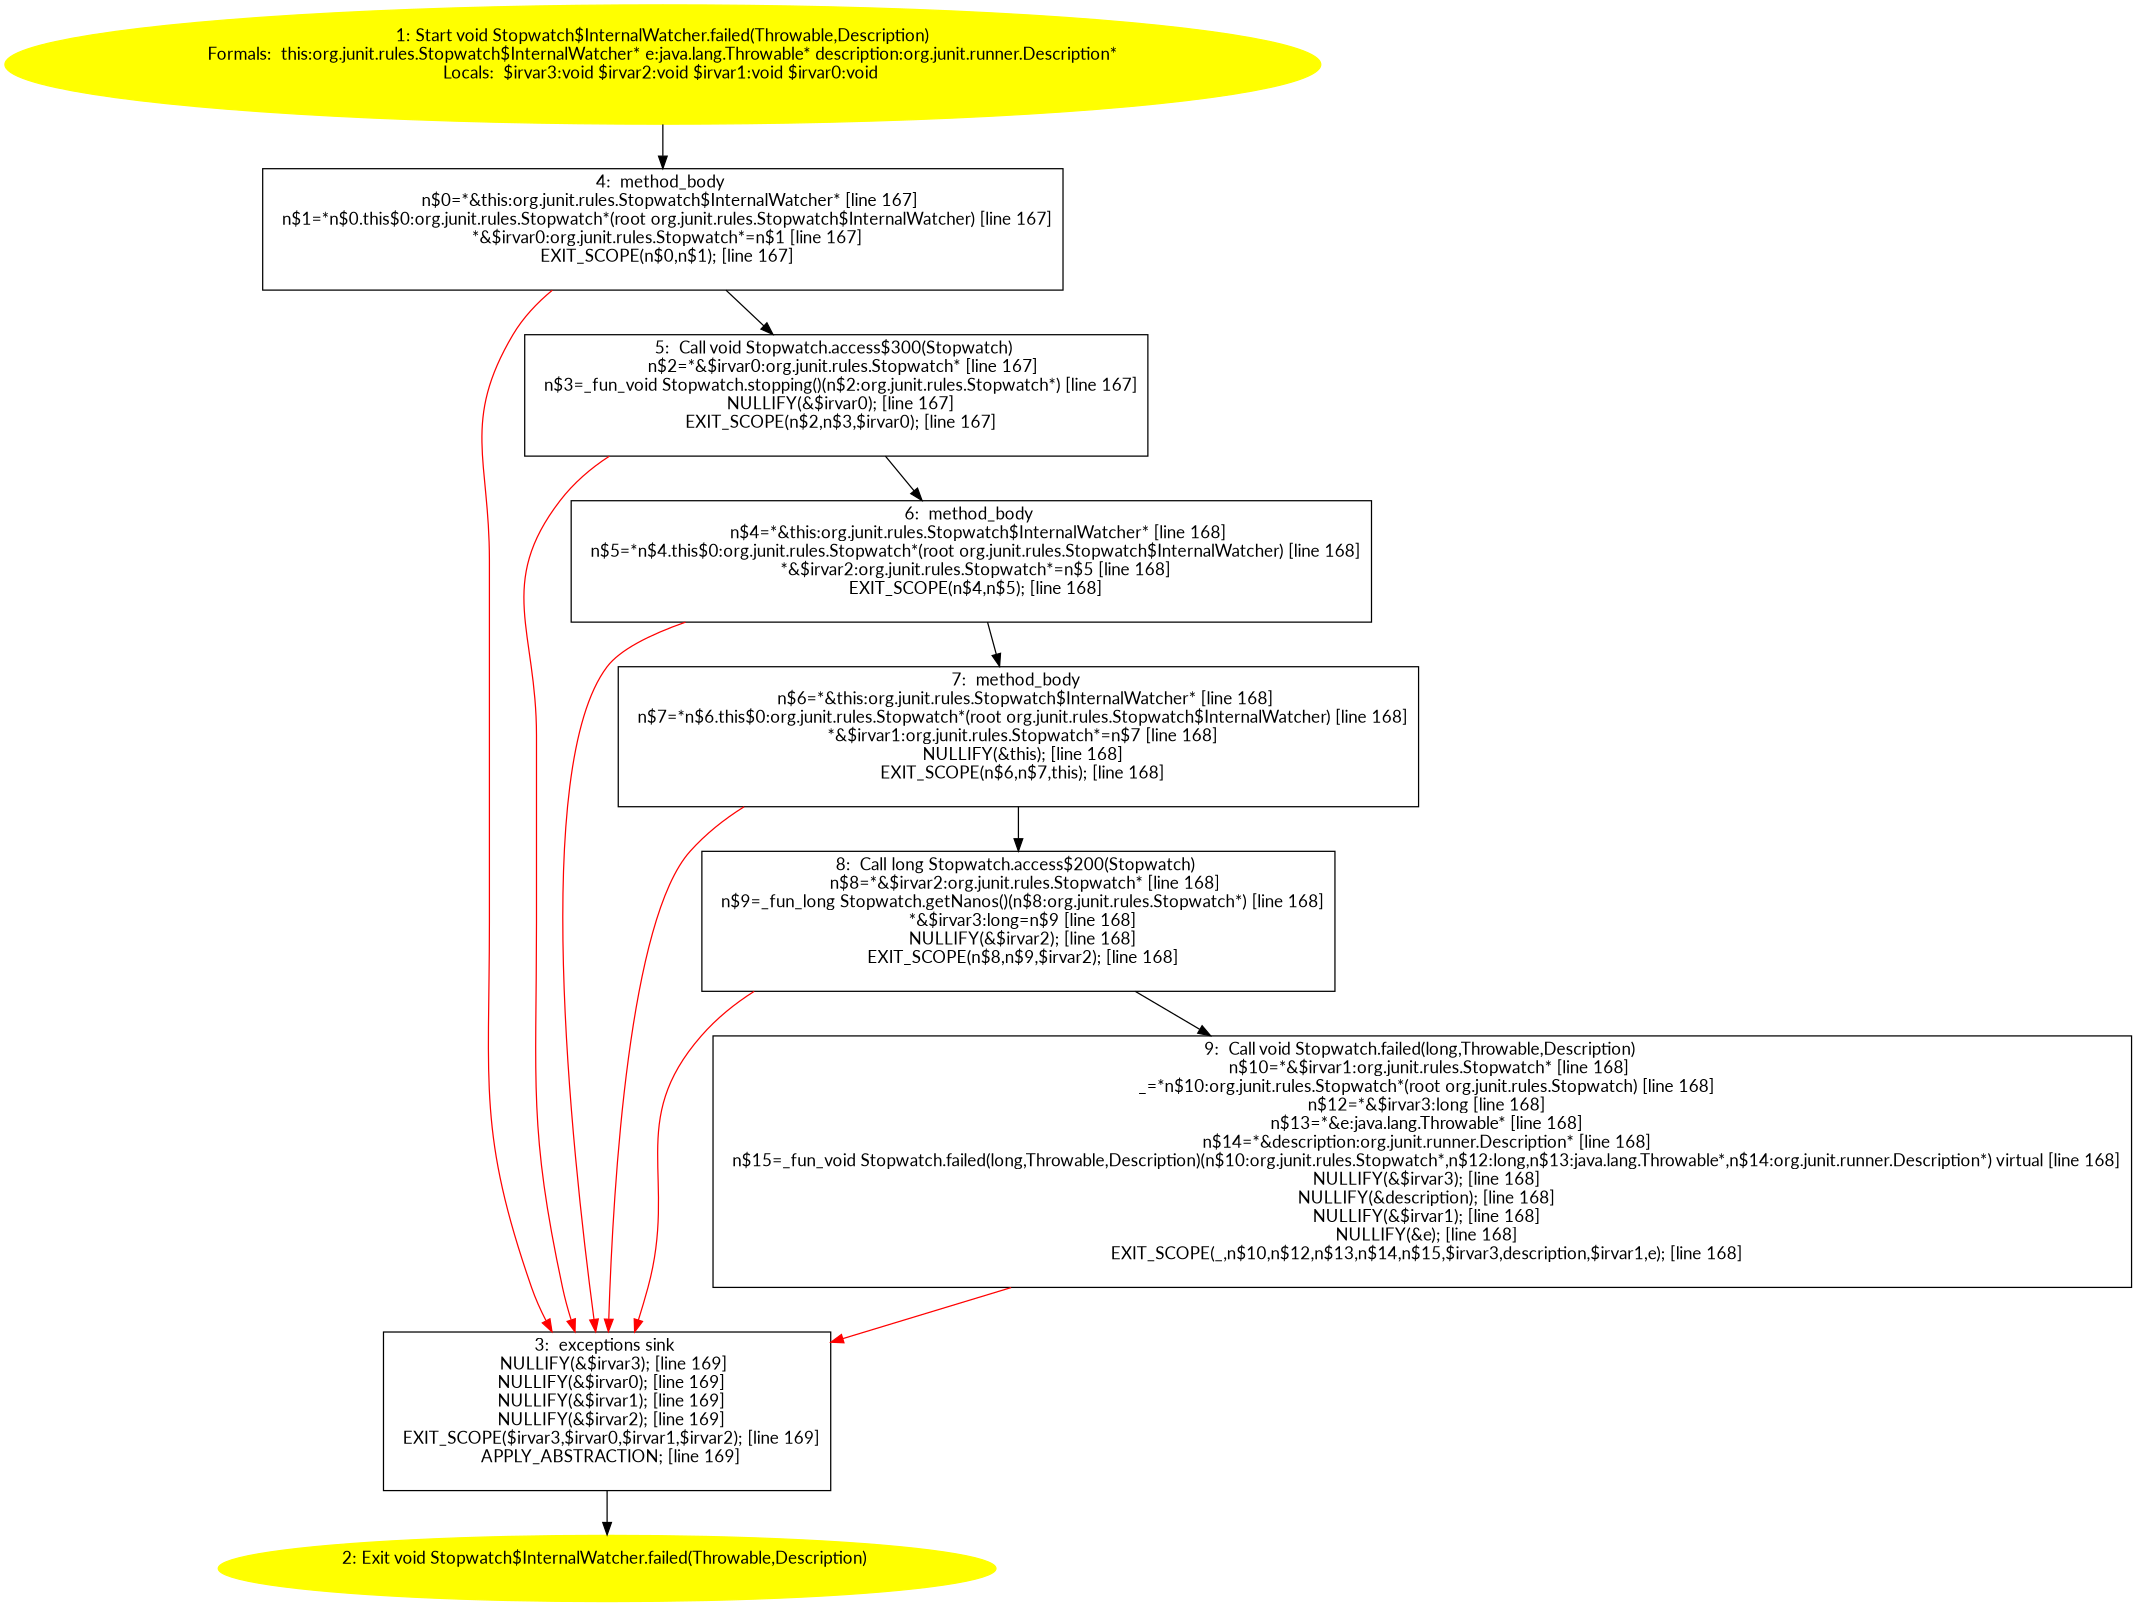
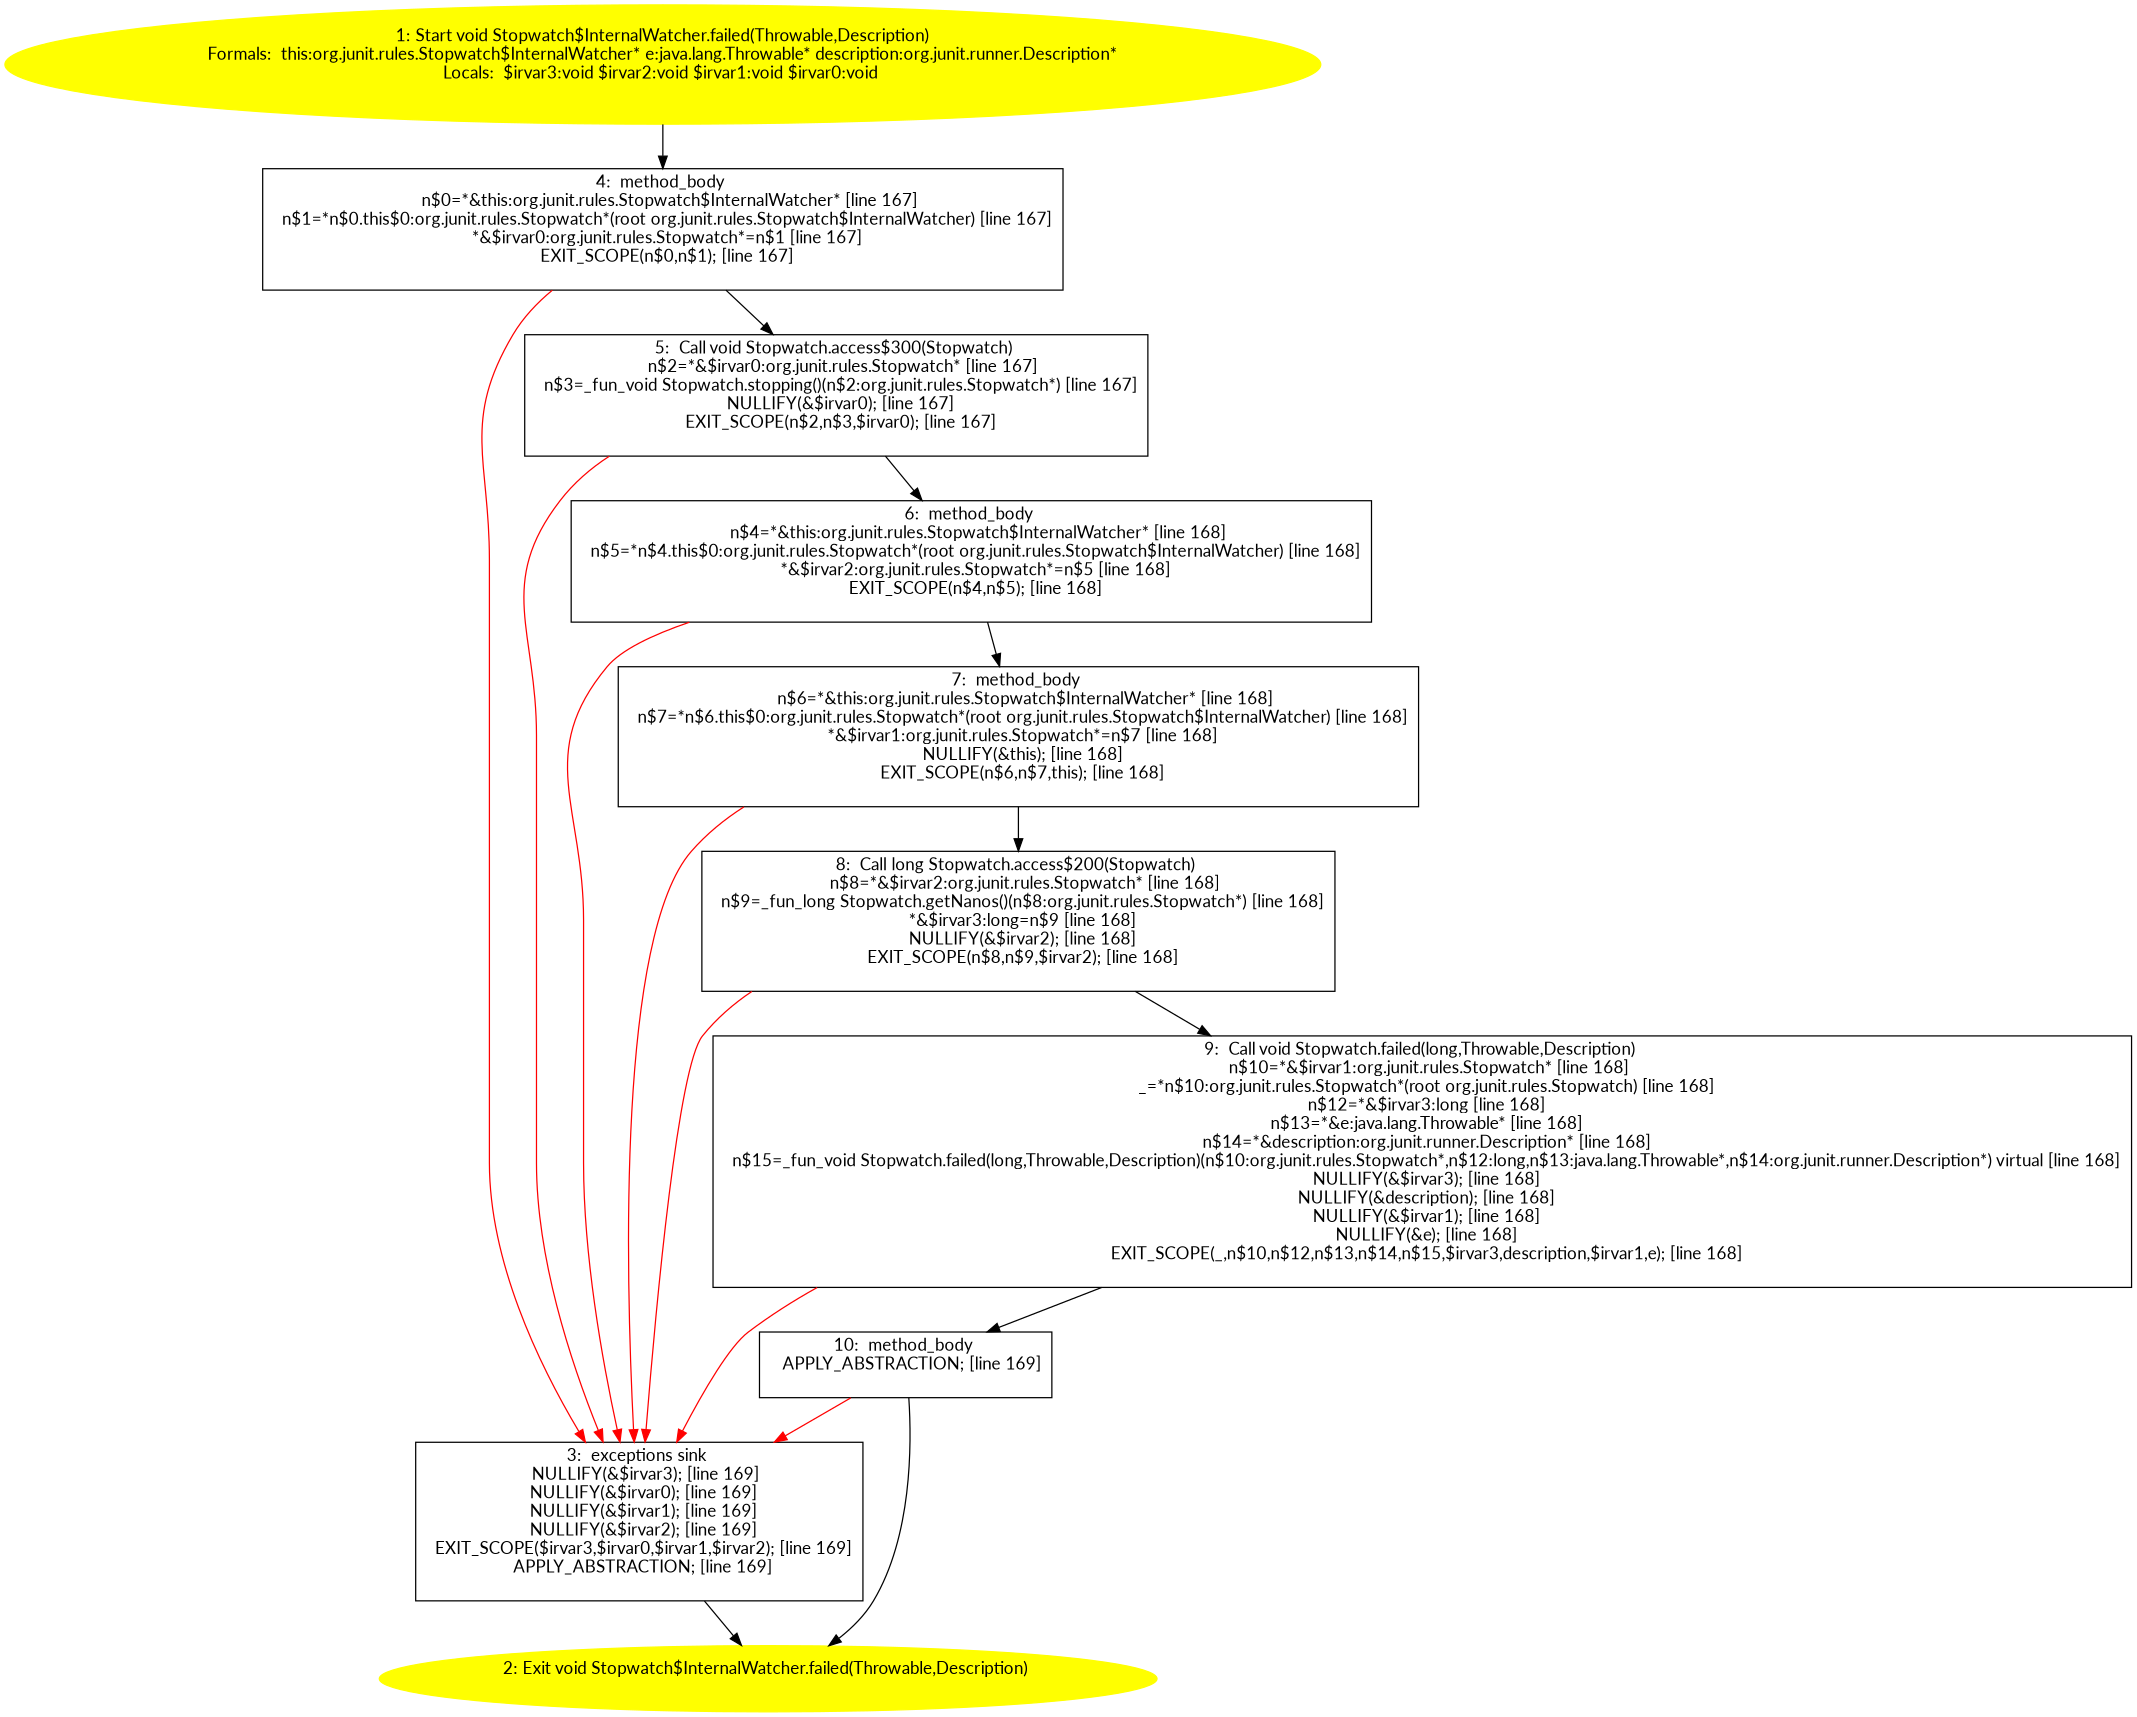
none -> (906, 1365)
